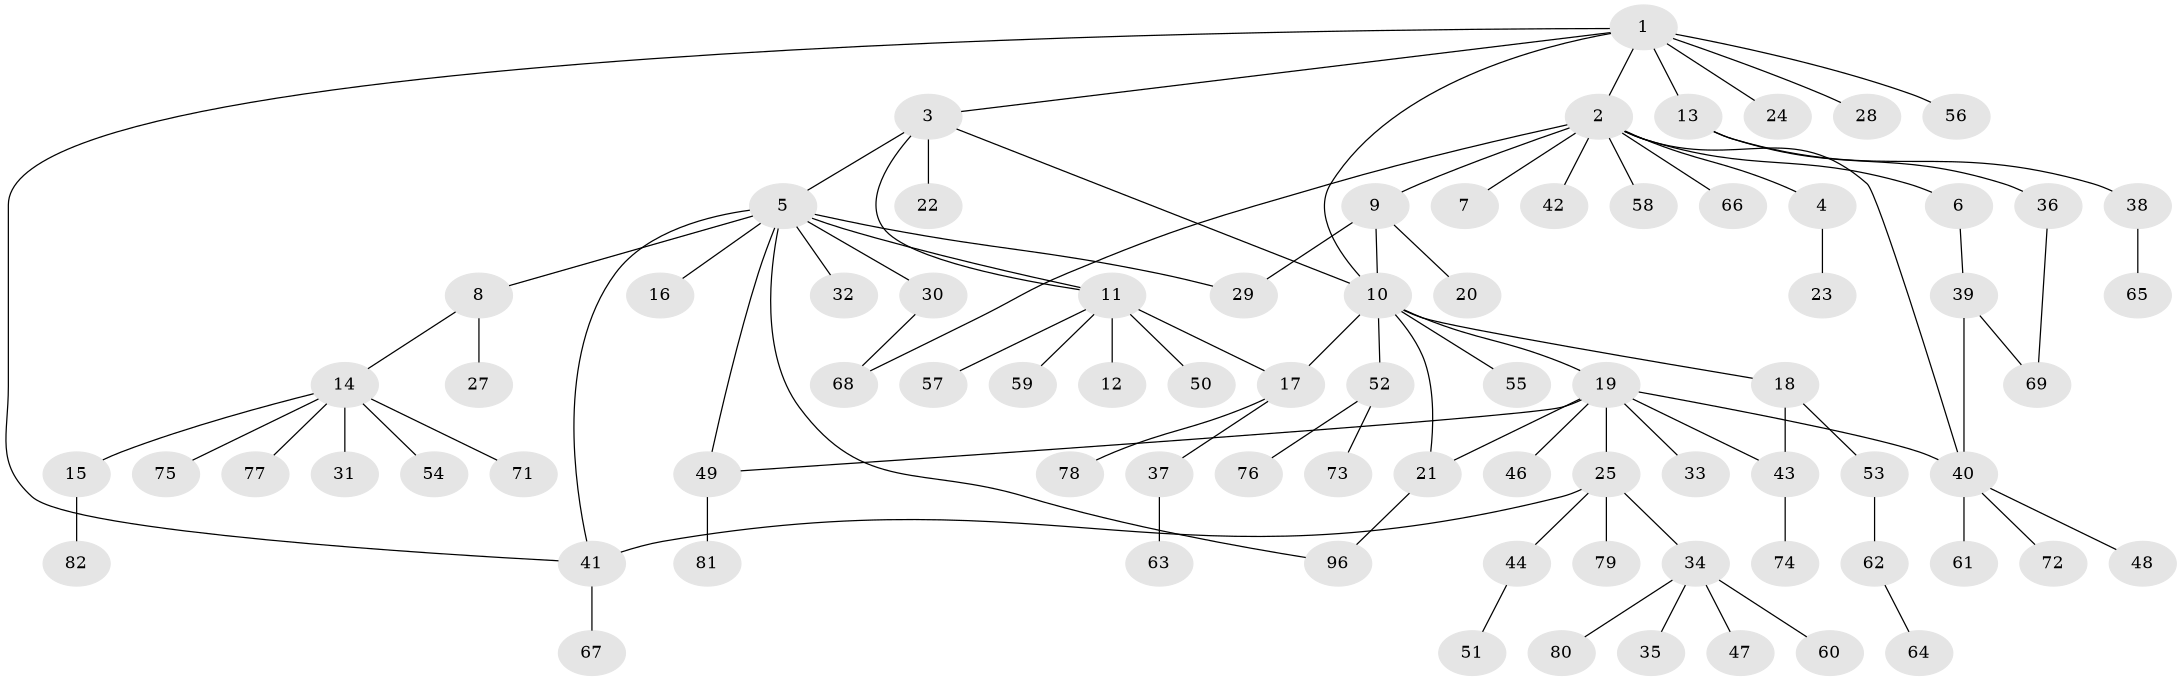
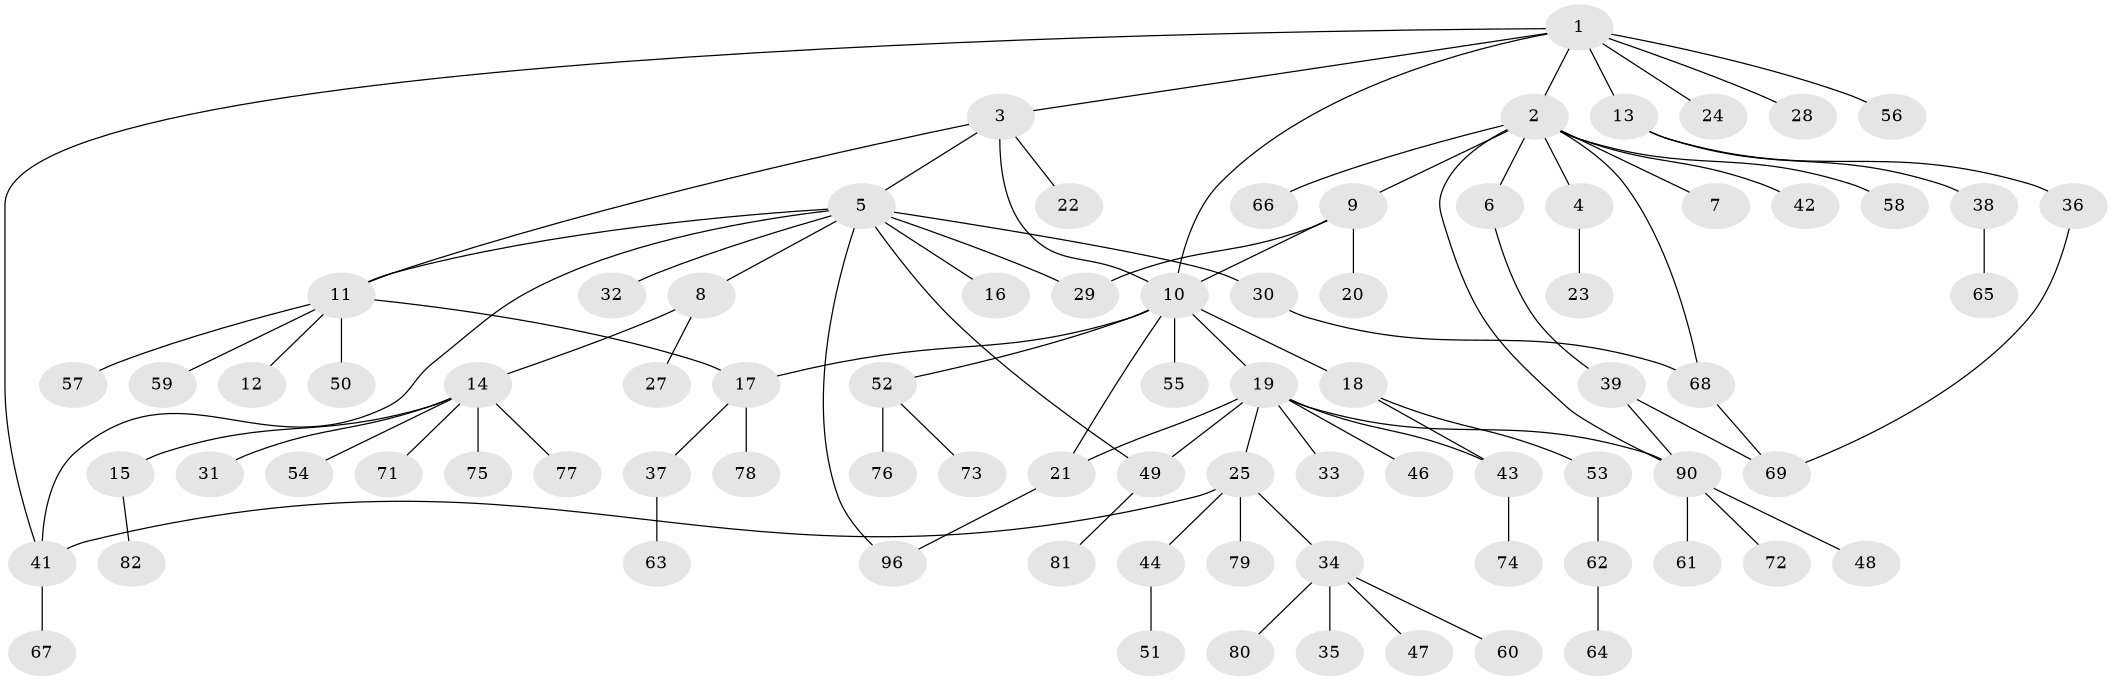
none -> (1739, 430)
(1964, 474) -> (1687, 474)
